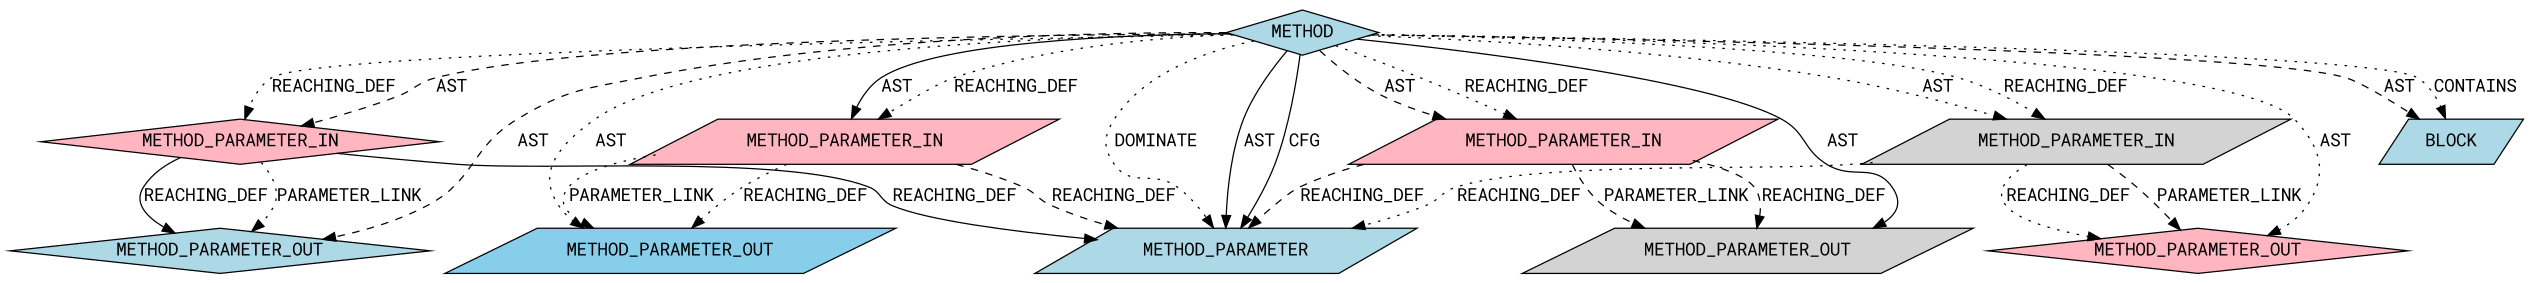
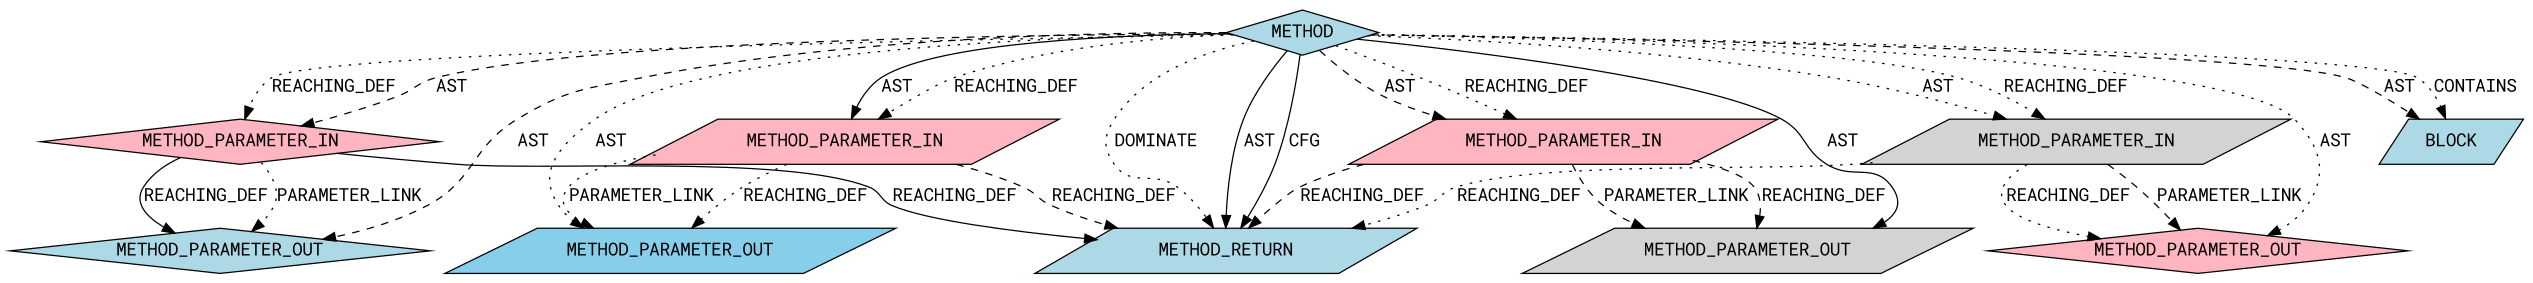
(1226, 251) -> (1226, 251)
